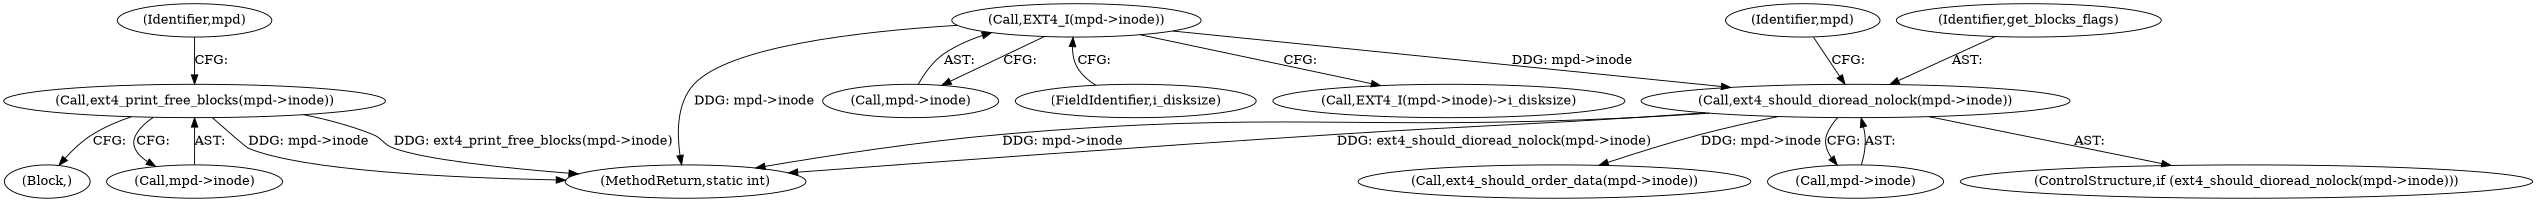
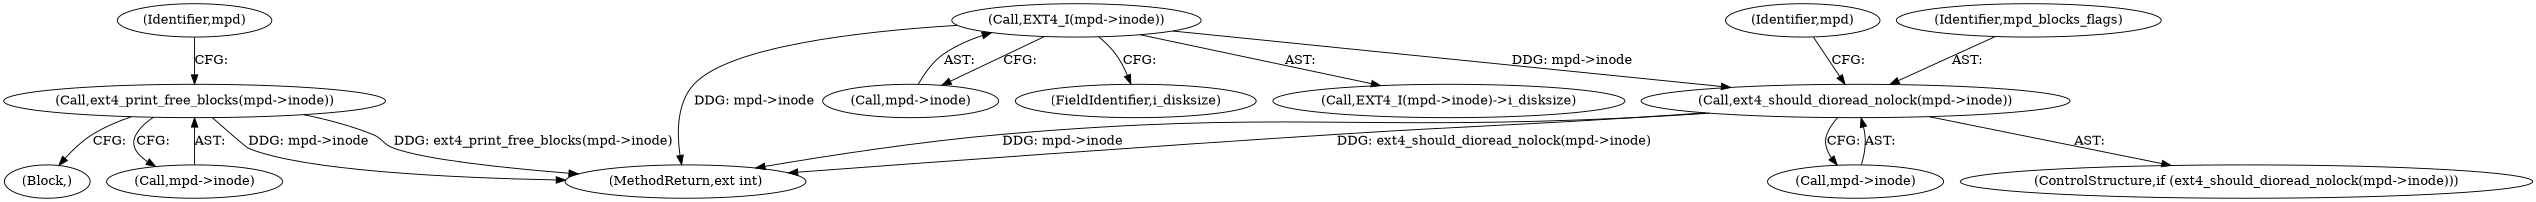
(2029, 20) -> (2029, 20)
(1303, 61) -> (1303, 61)
(1078, 69) -> (1116, 54)
(686, 182) -> (686, 182)
(1554, 182) -> none
